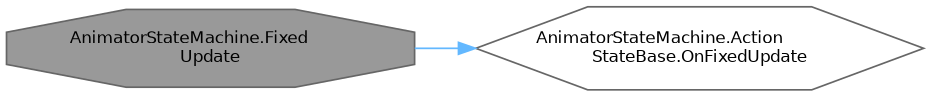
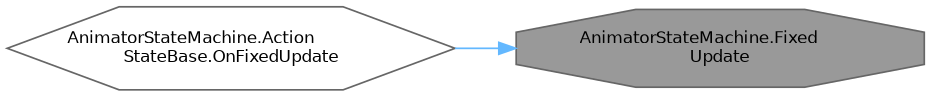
(437, 48) -> (477, 48)
